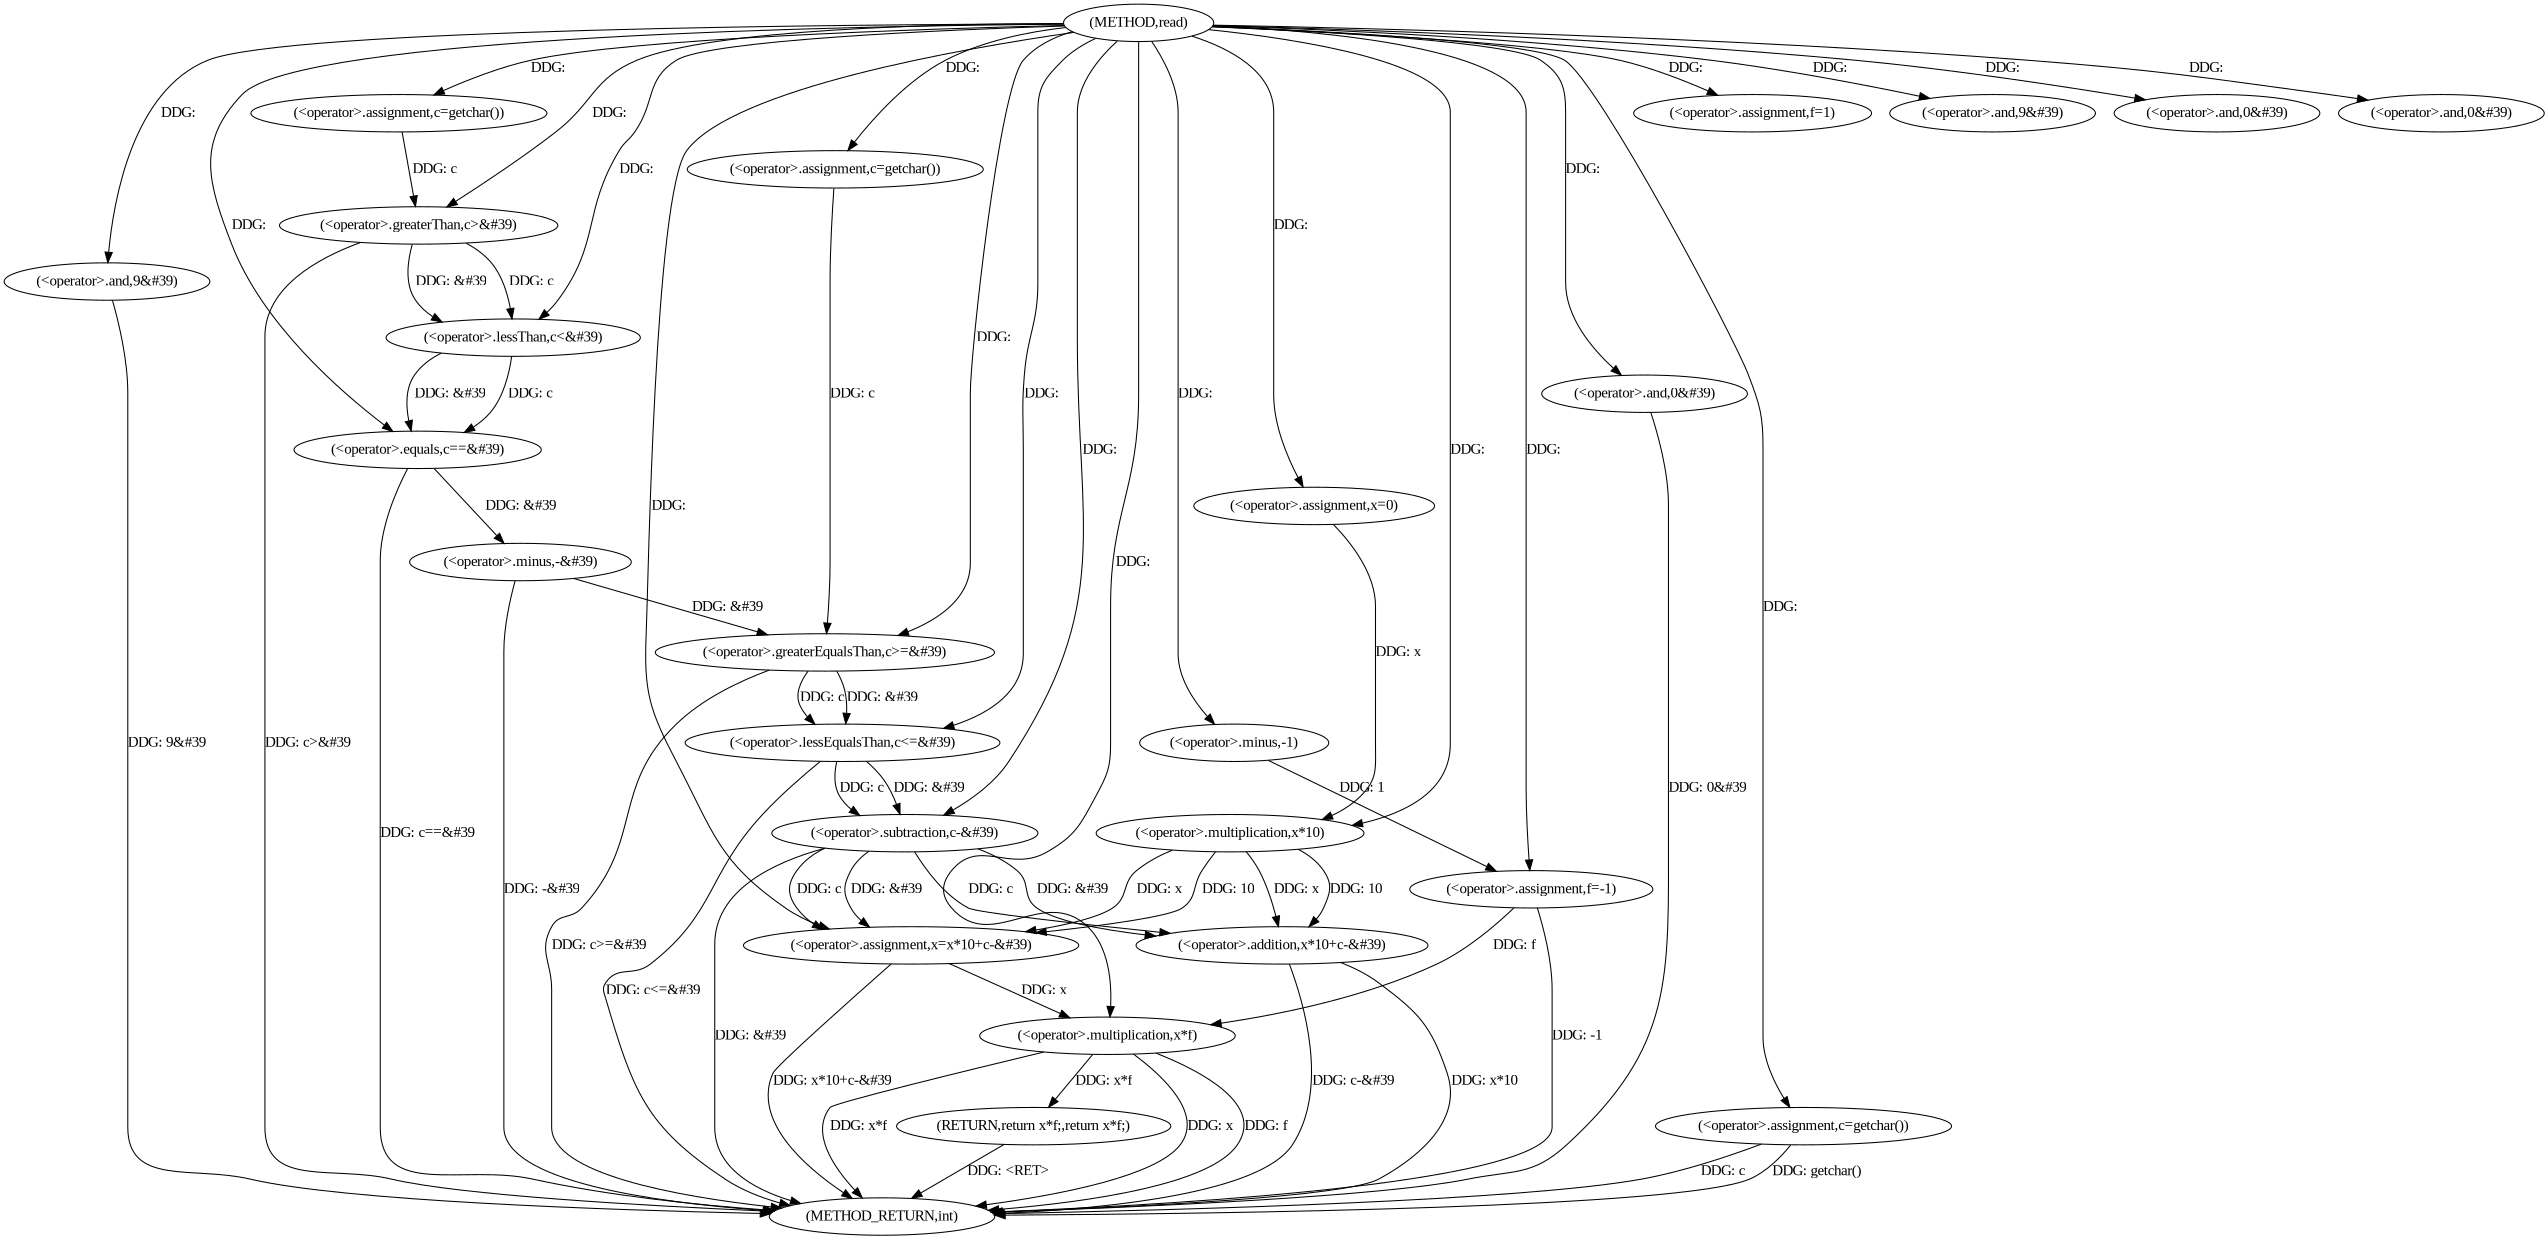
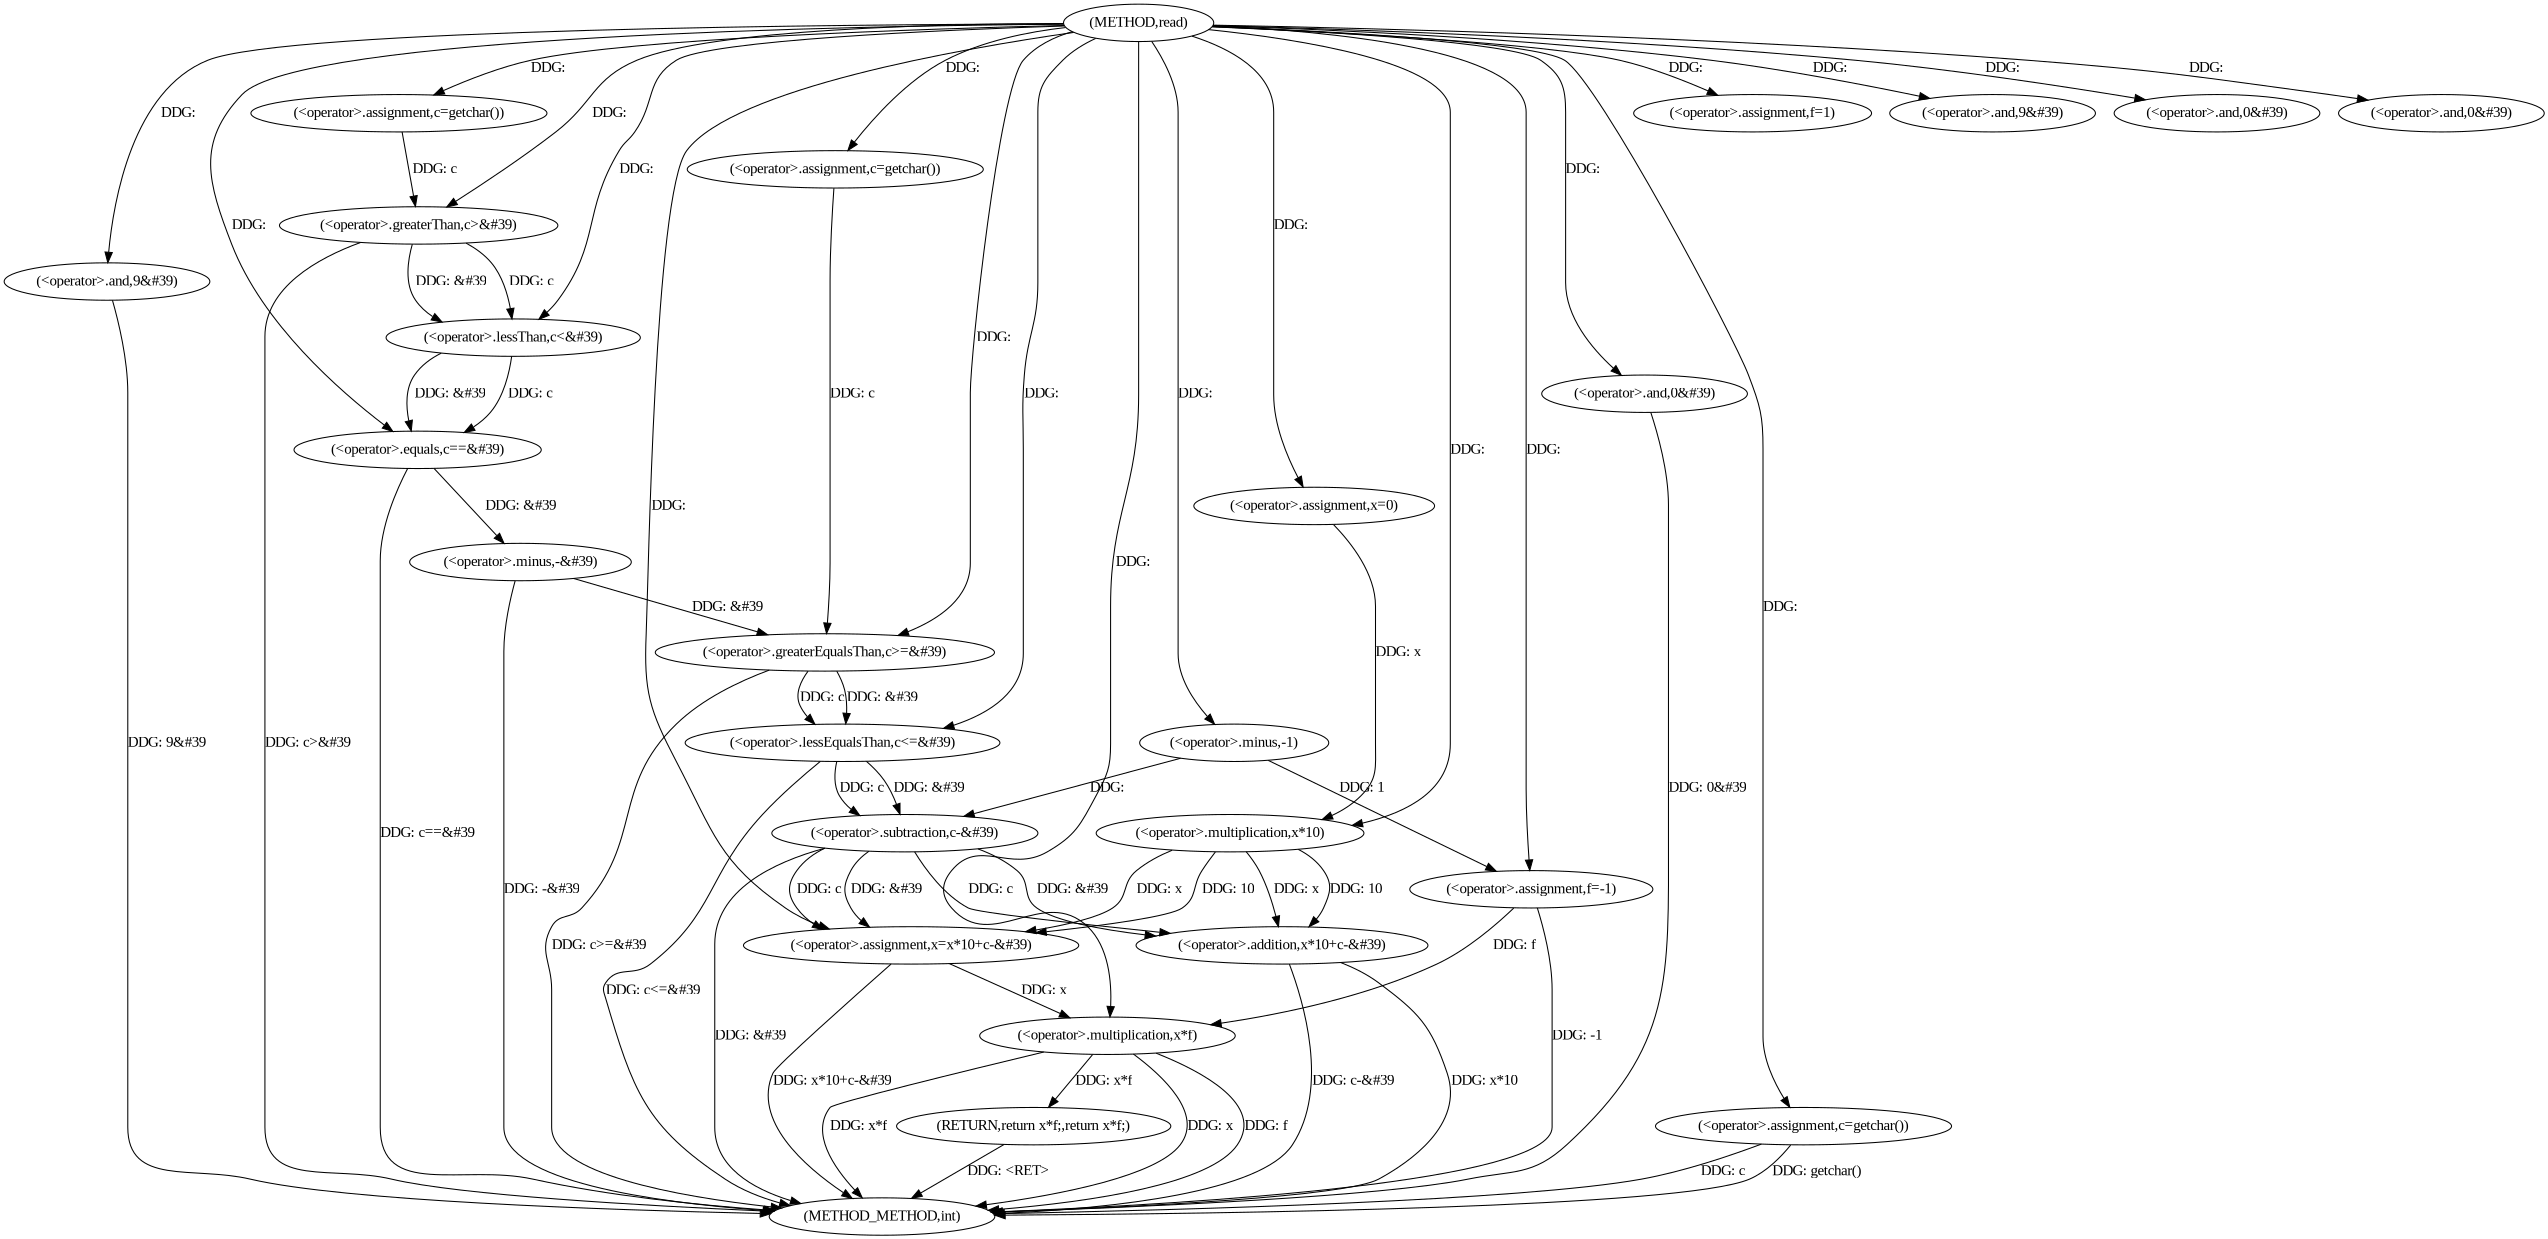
(1080, 440) -> (1077, 786)
(882, 1217) -> (882, 1217)
